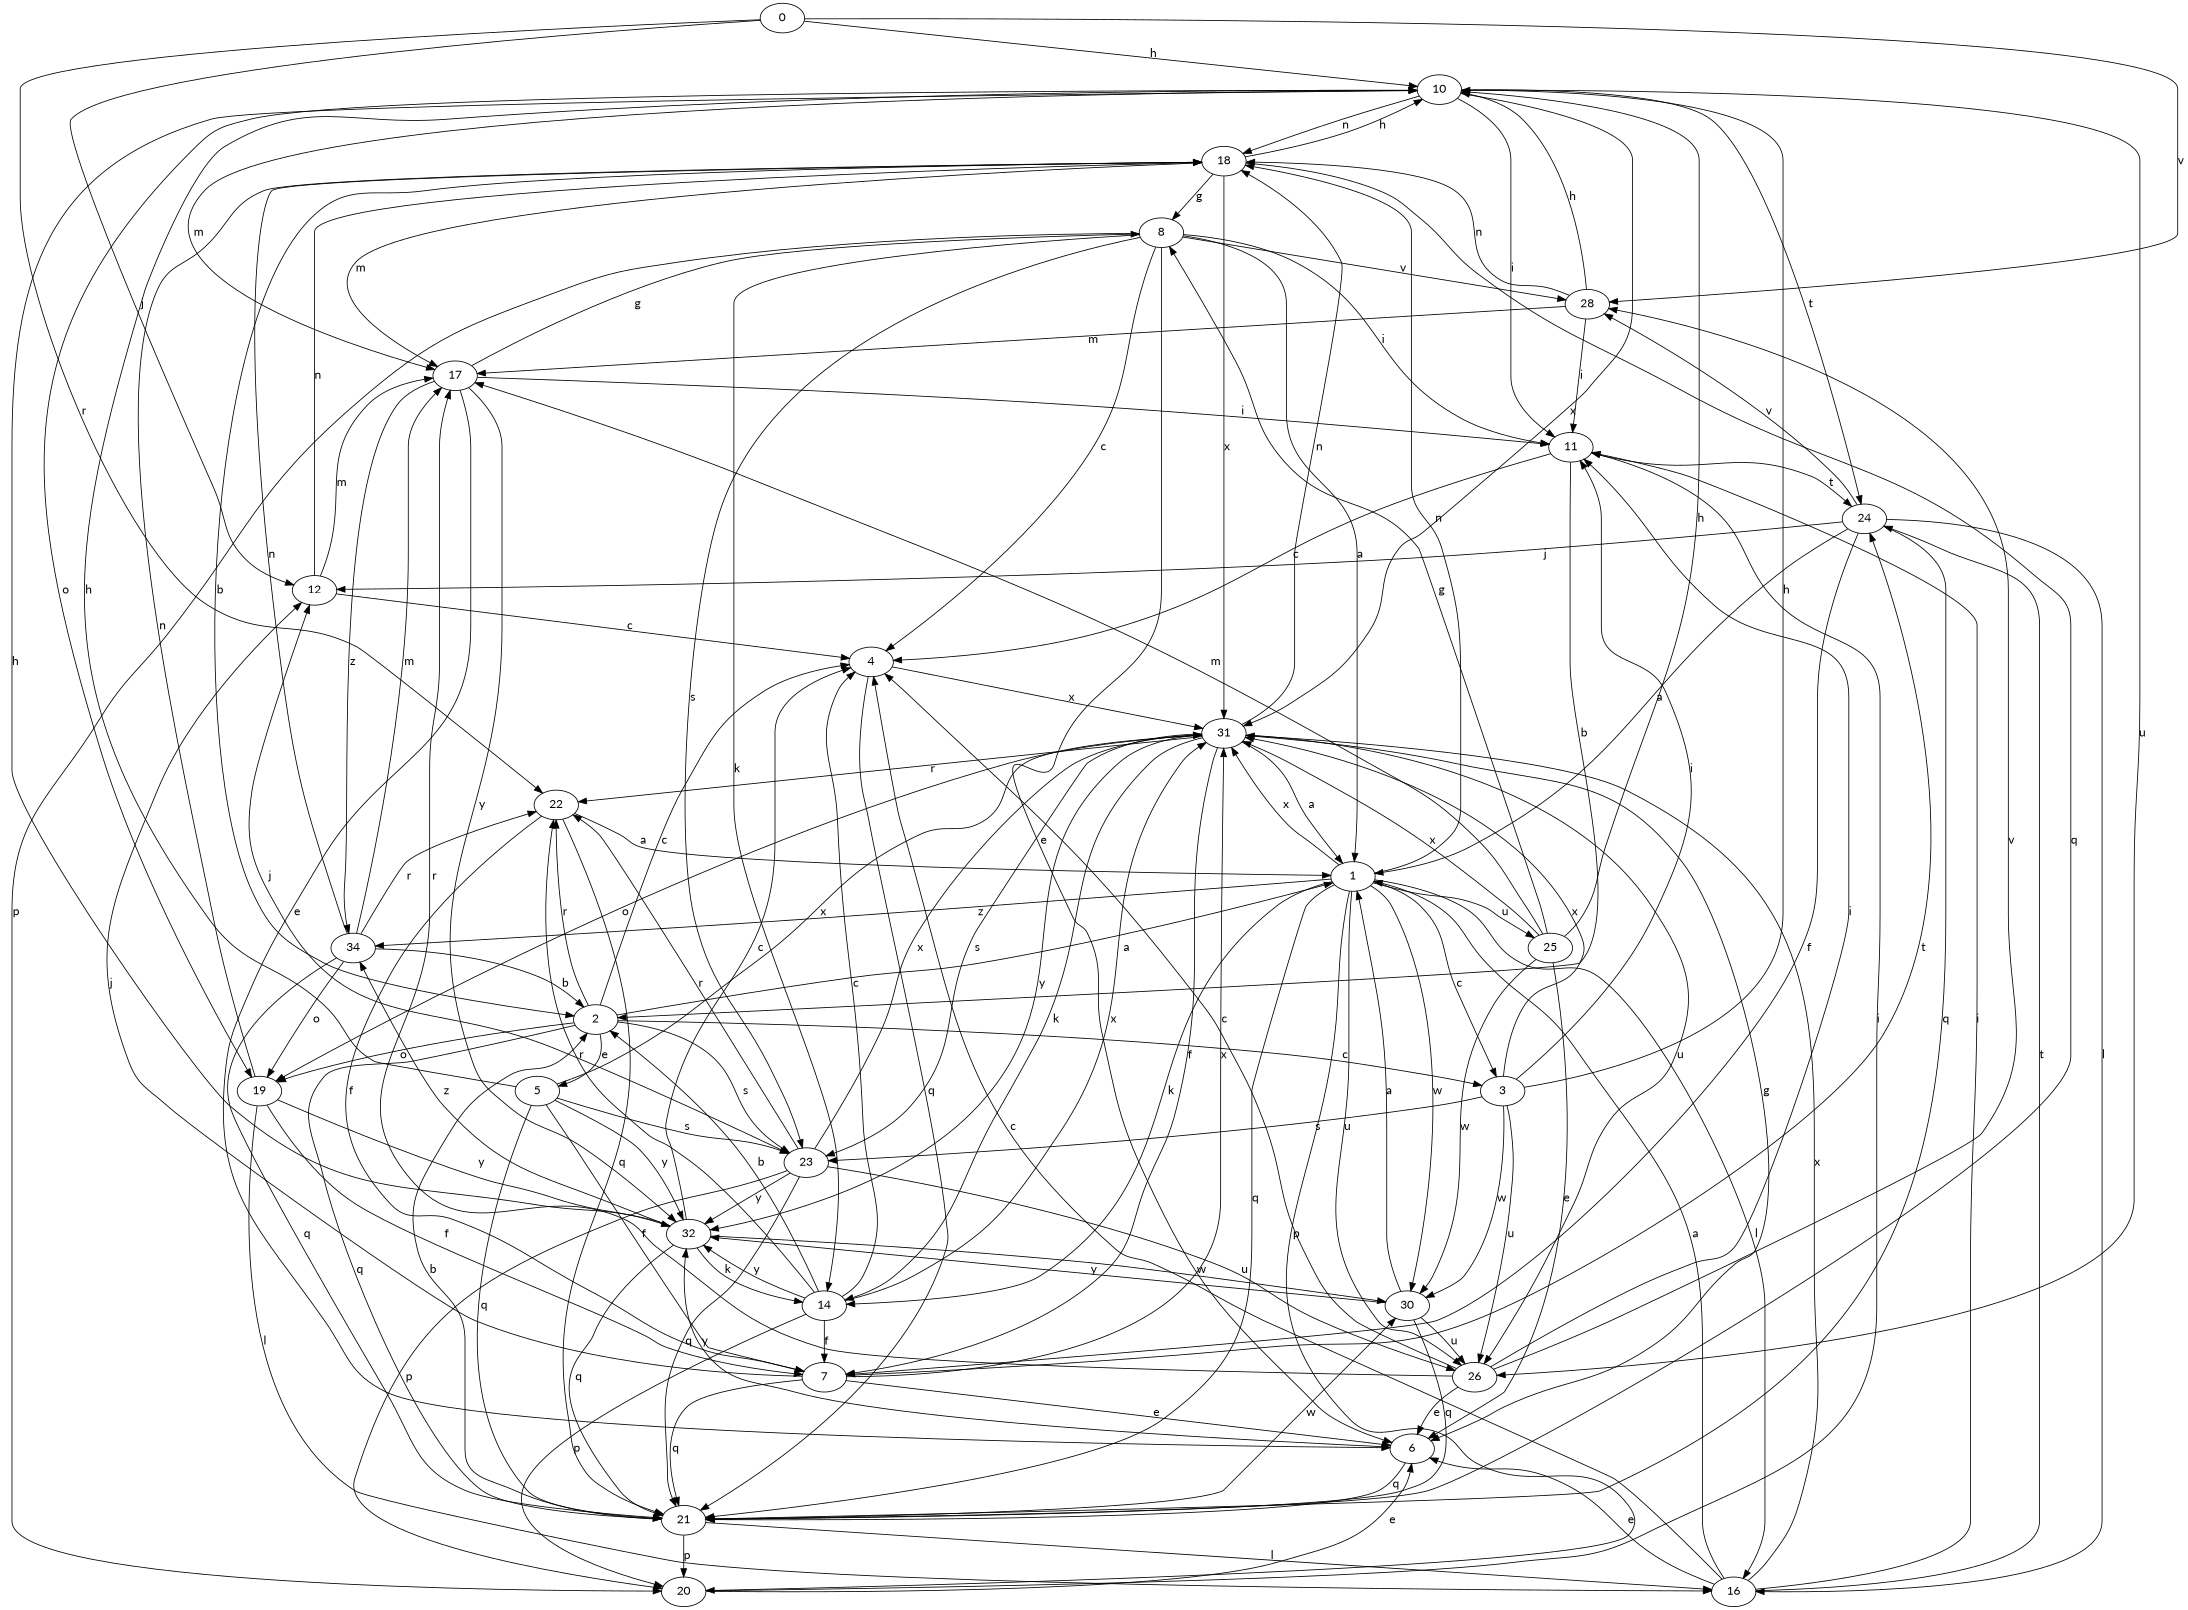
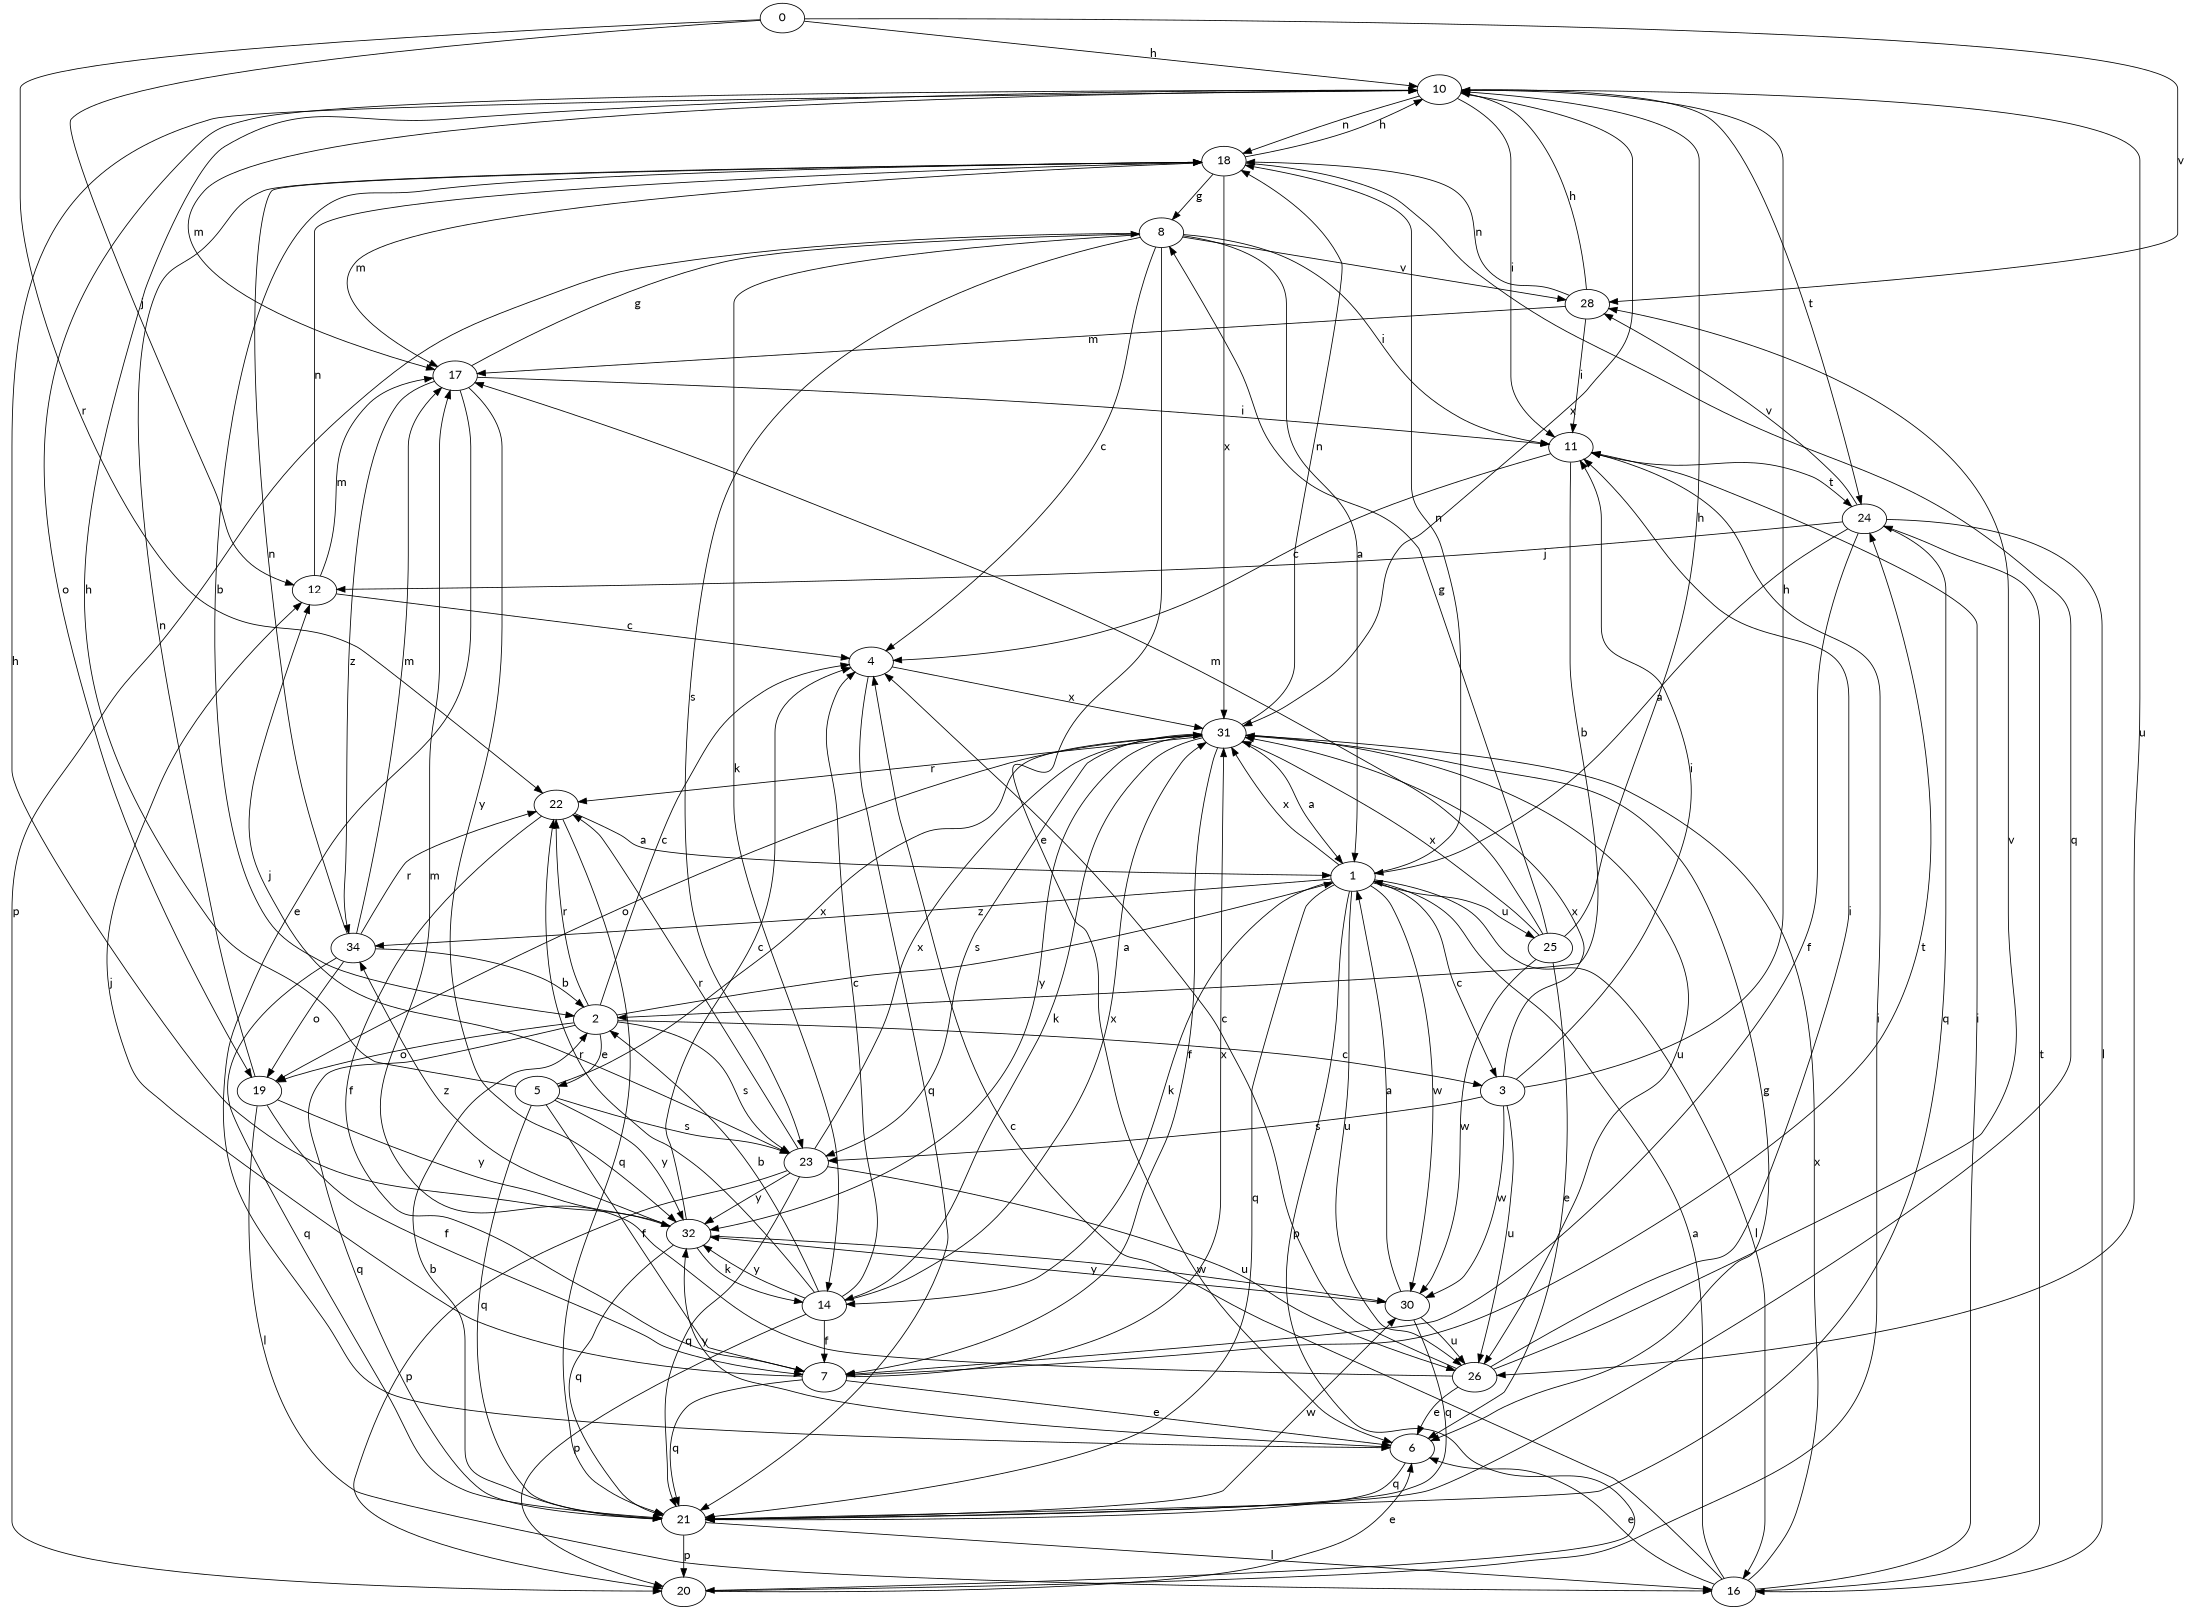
(435, 876) -> (435, 876)
